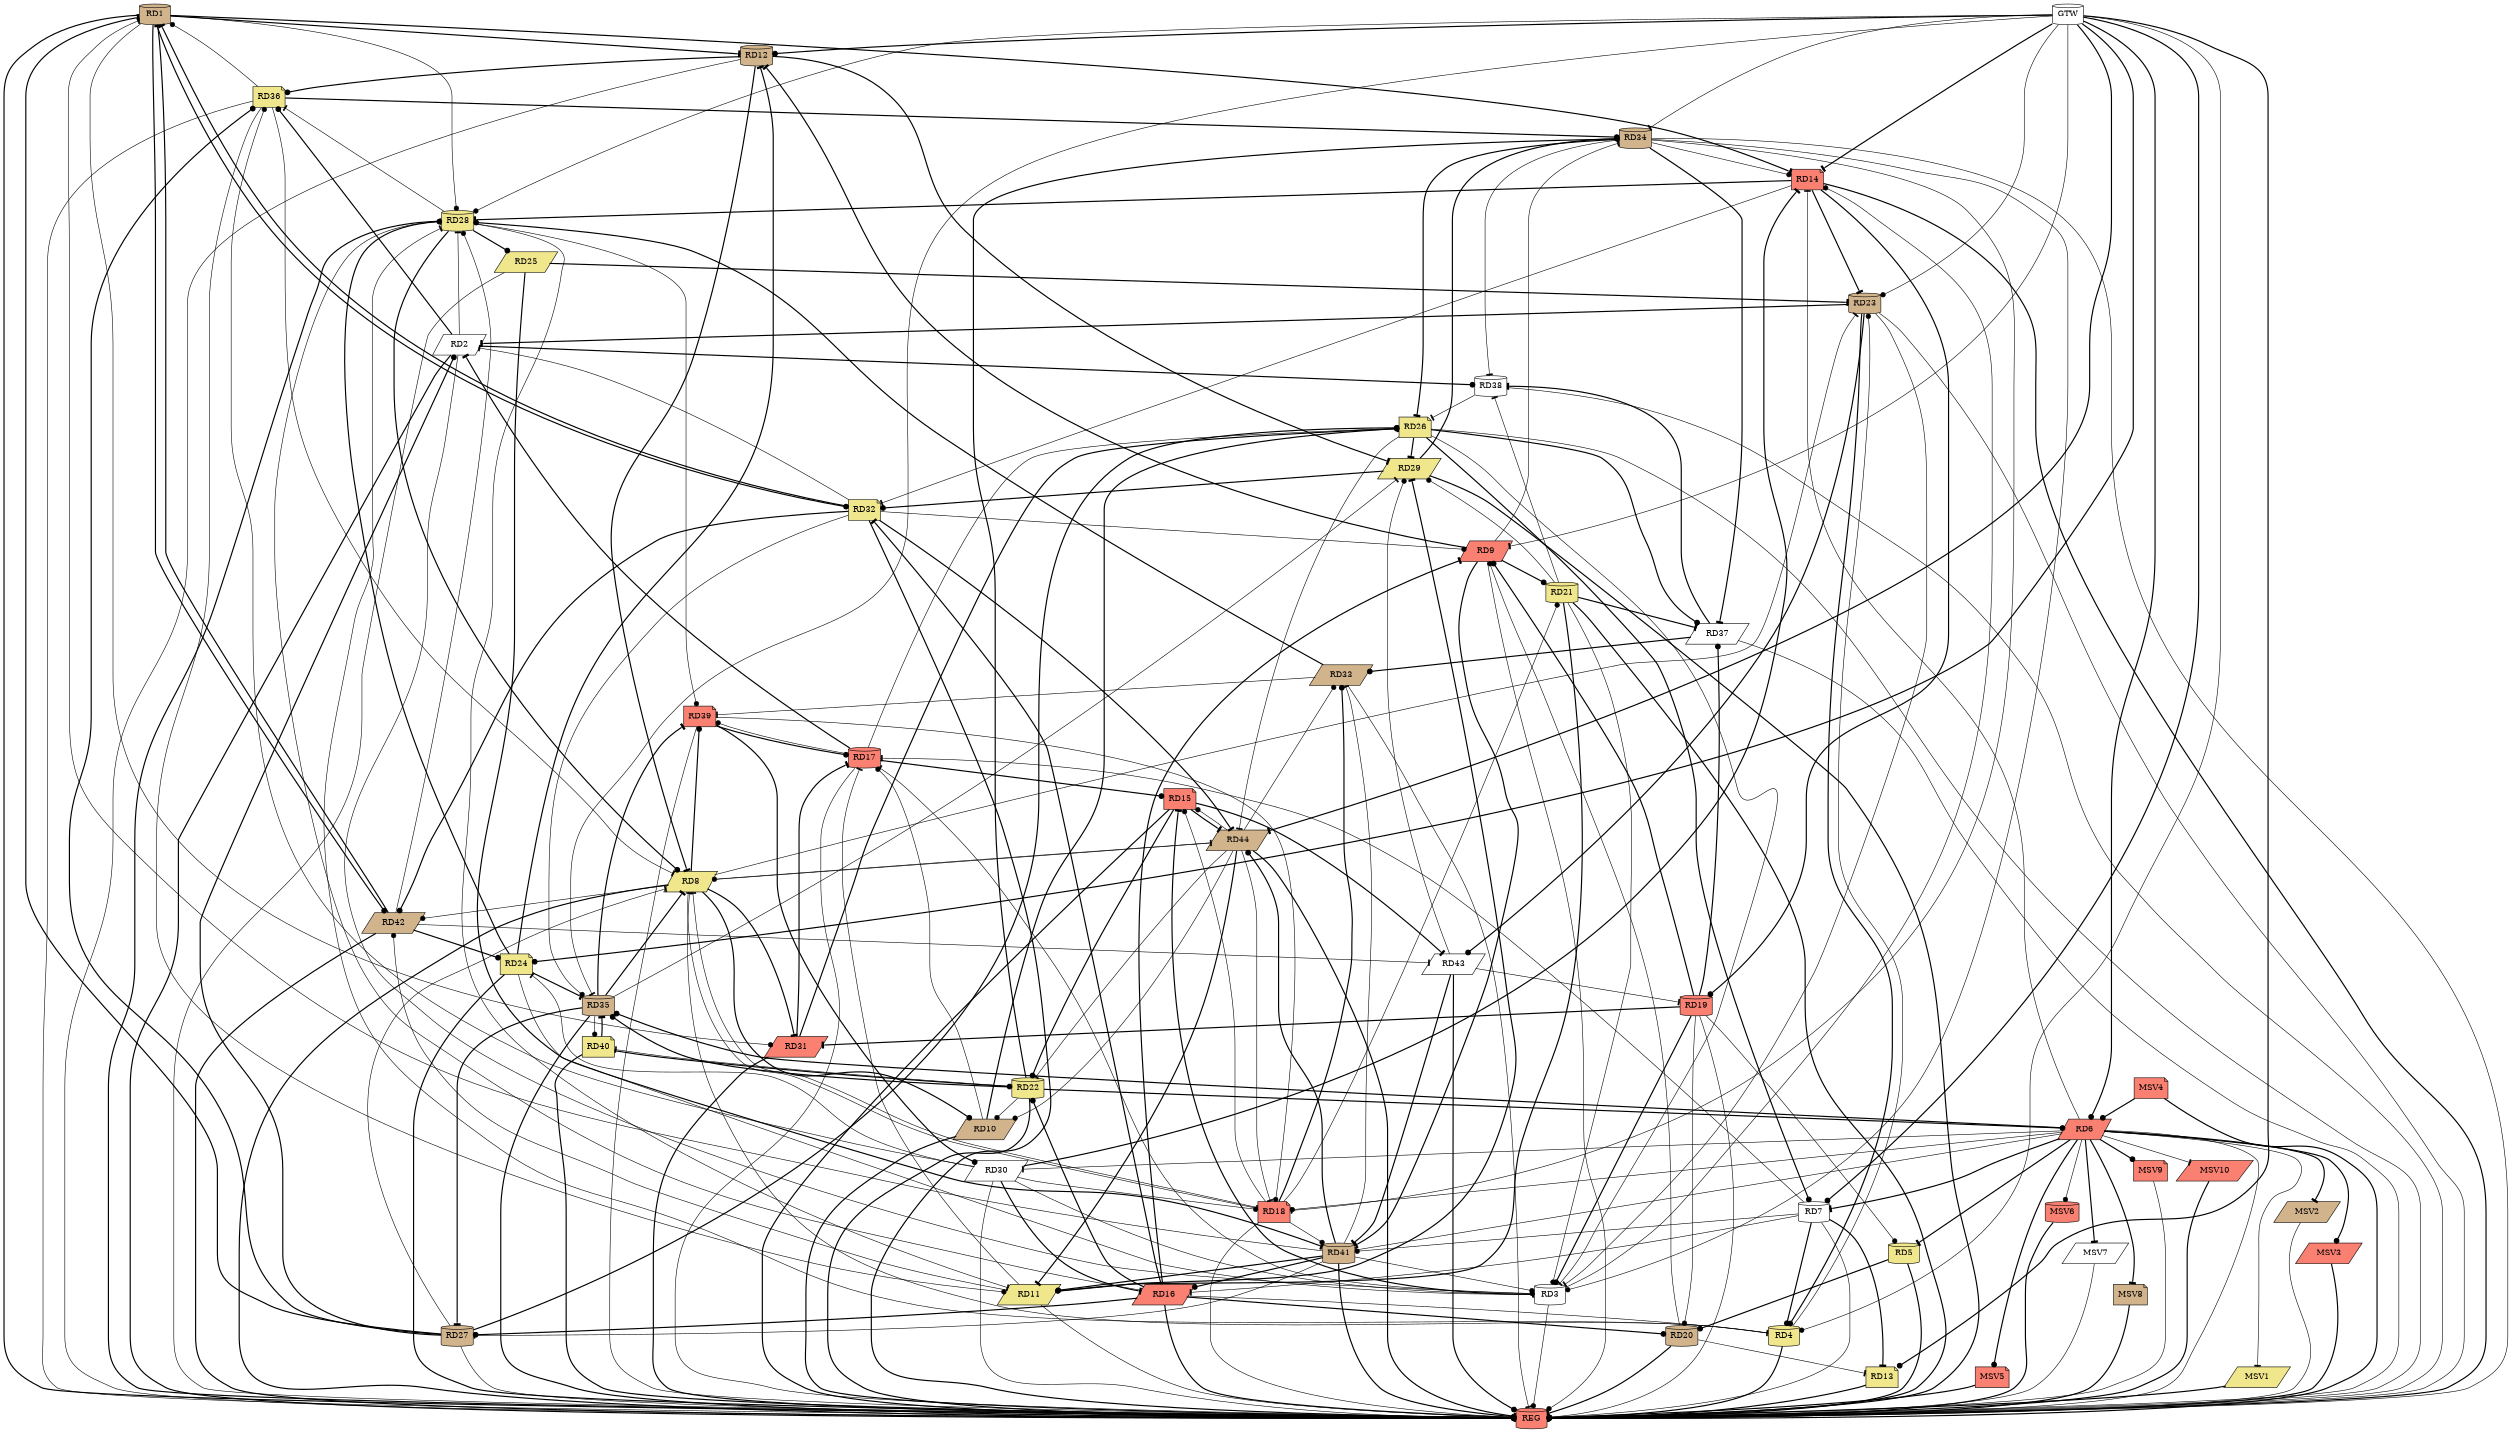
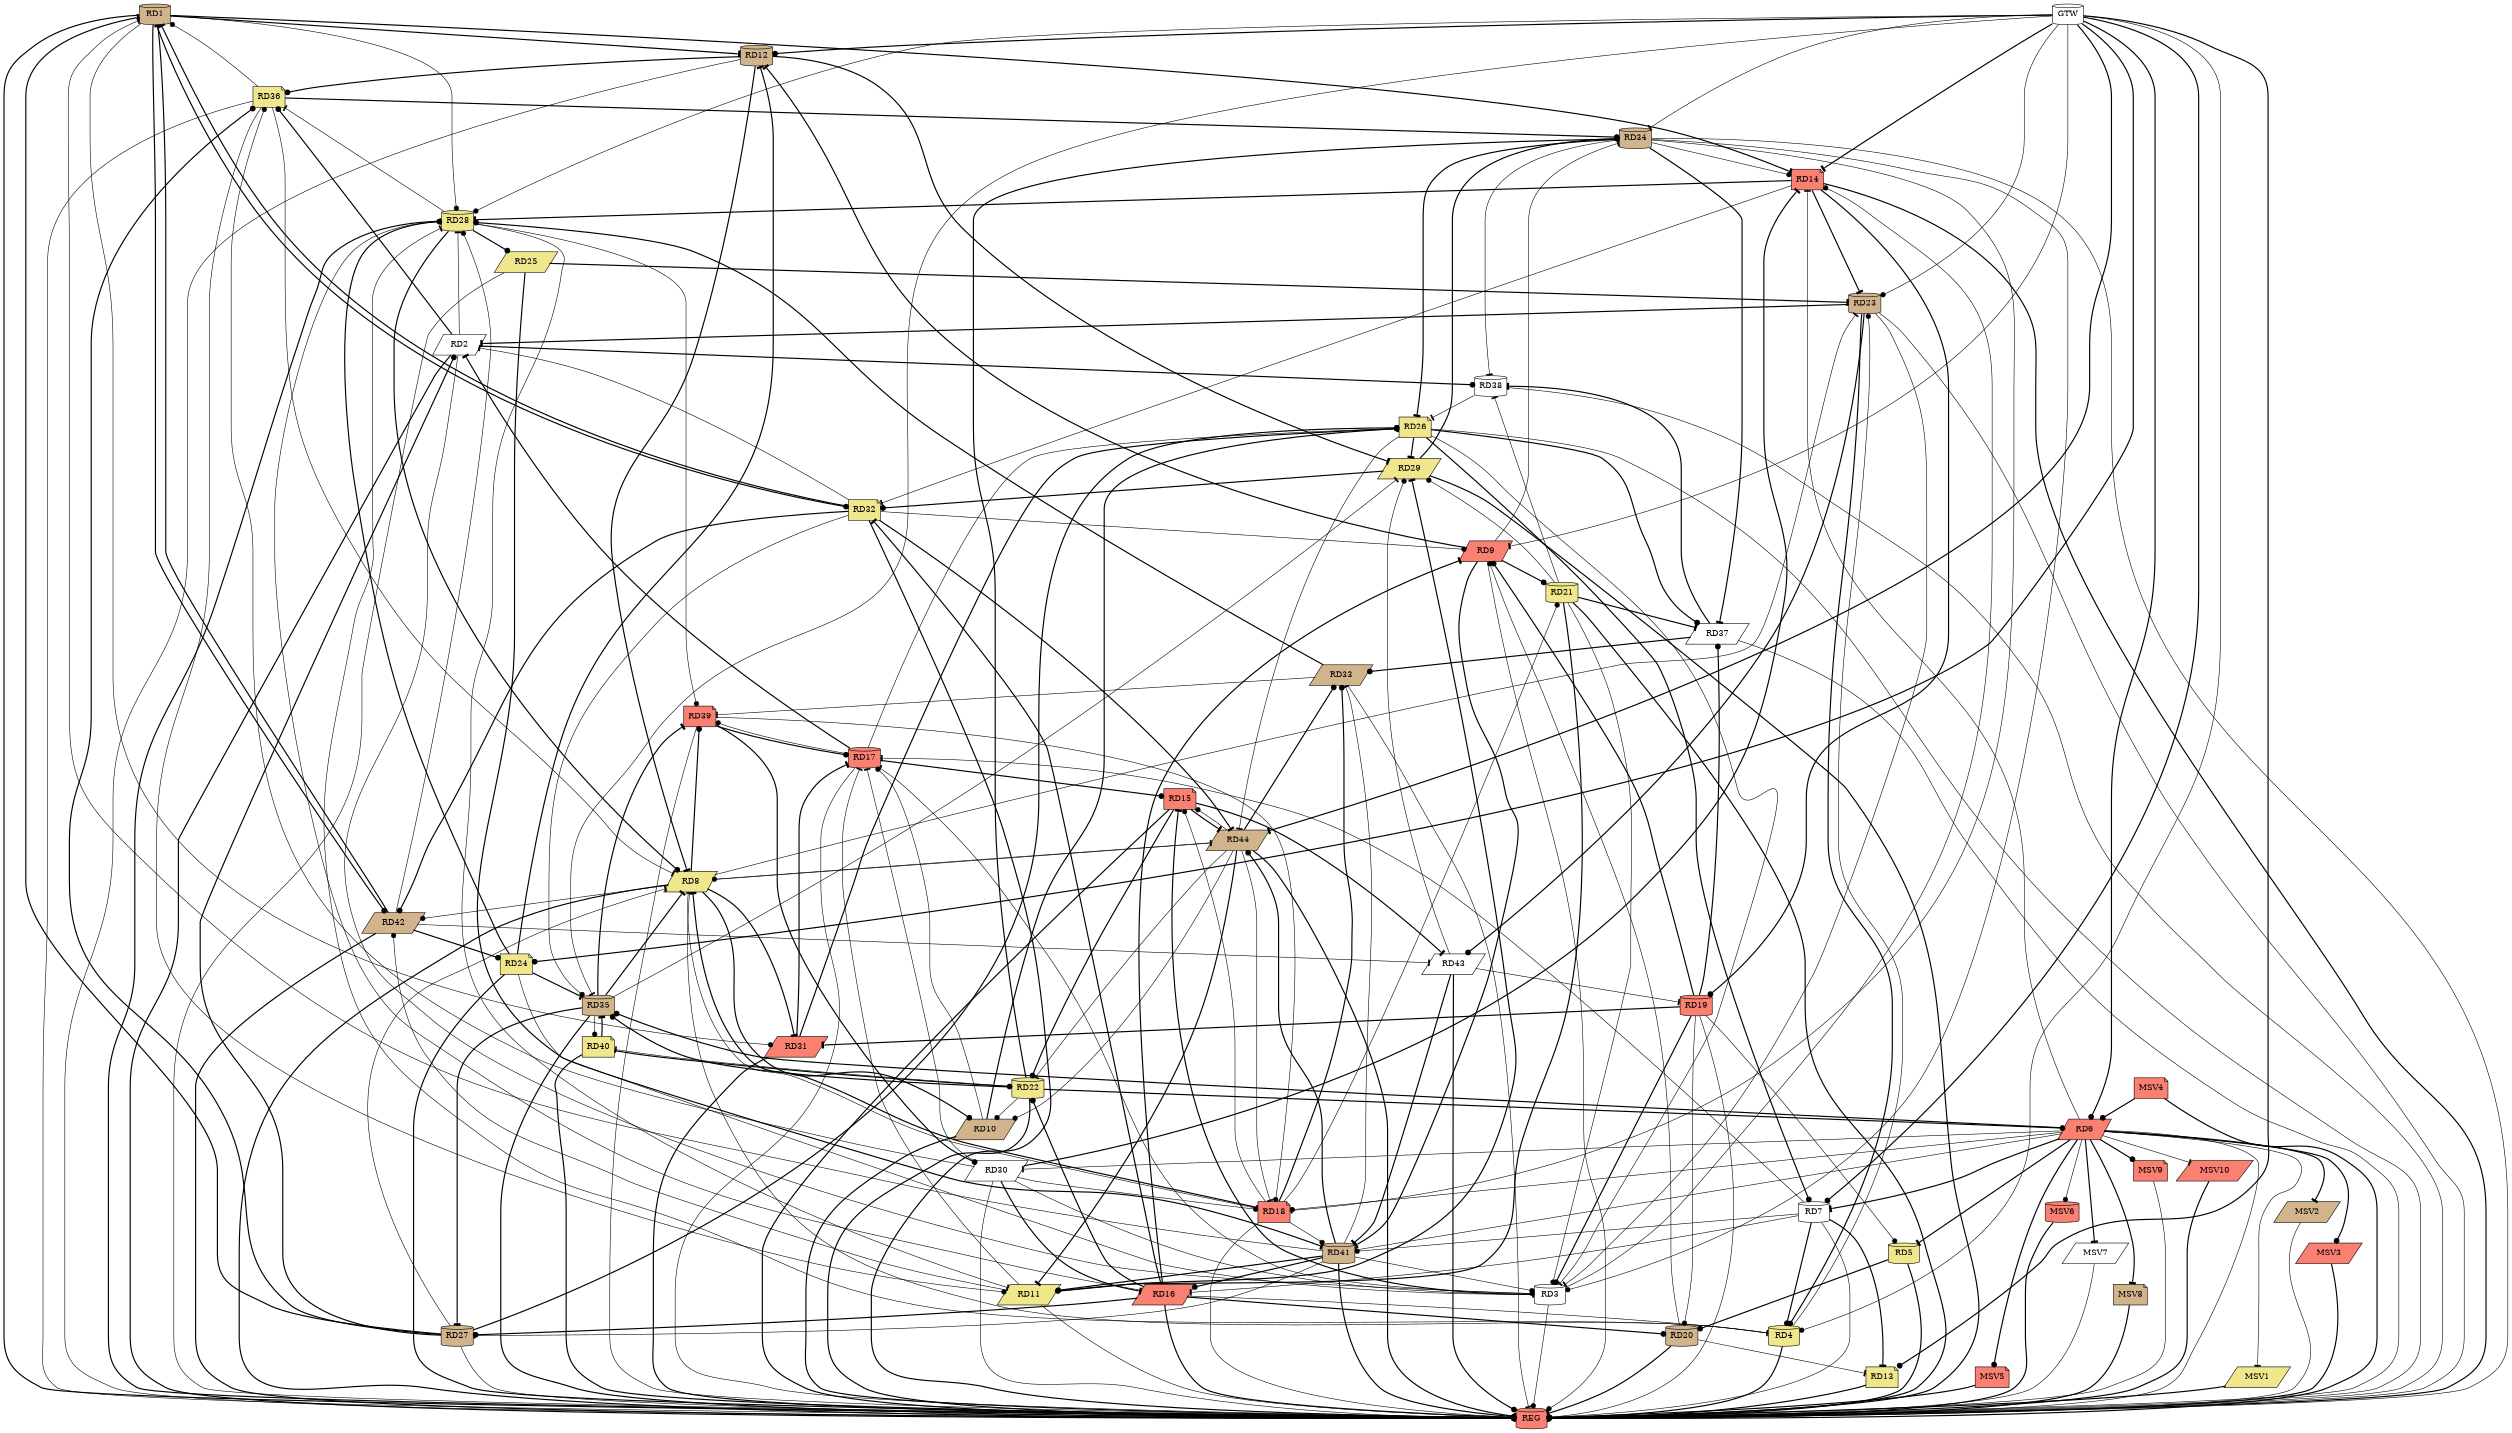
(1288, 760) -> (1288, 760)
(751, 1074) -> (915, 973)
(913, 1125) -> (913, 1125)
